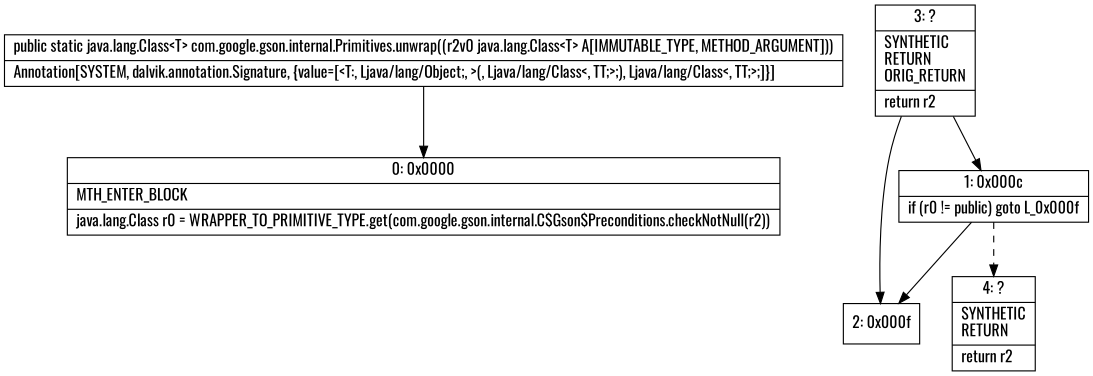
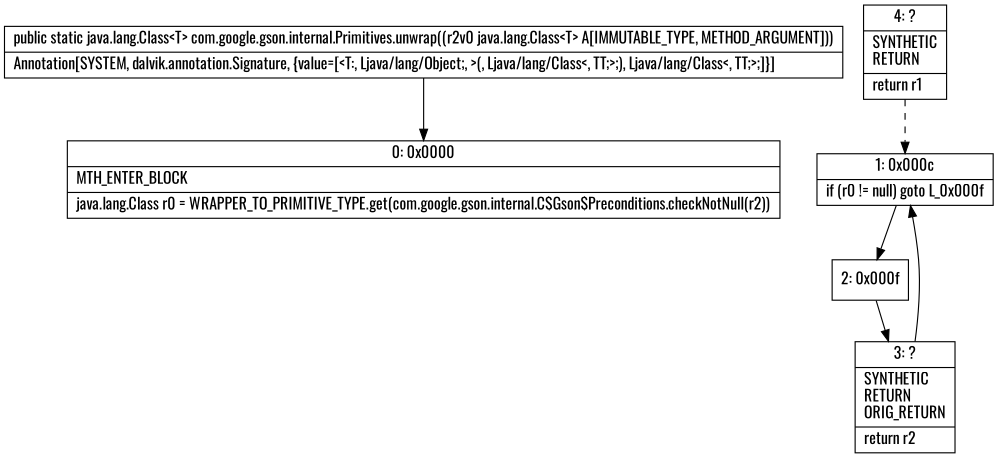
(883, 203) -> (881, 316)
(994, 209) -> (905, 192)
(994, 244) -> (905, 121)
(987, 357) -> (898, 86)
